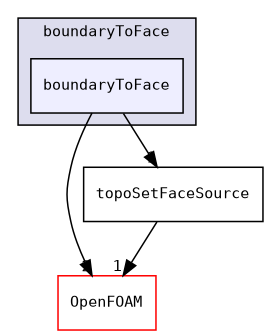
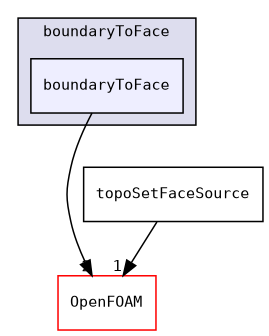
(137, 135) -> none
